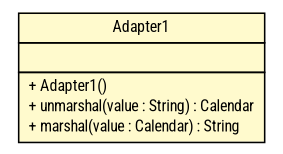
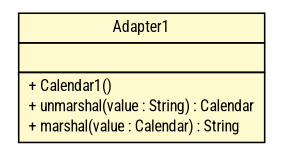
(68, 86) -> (70, 86)
